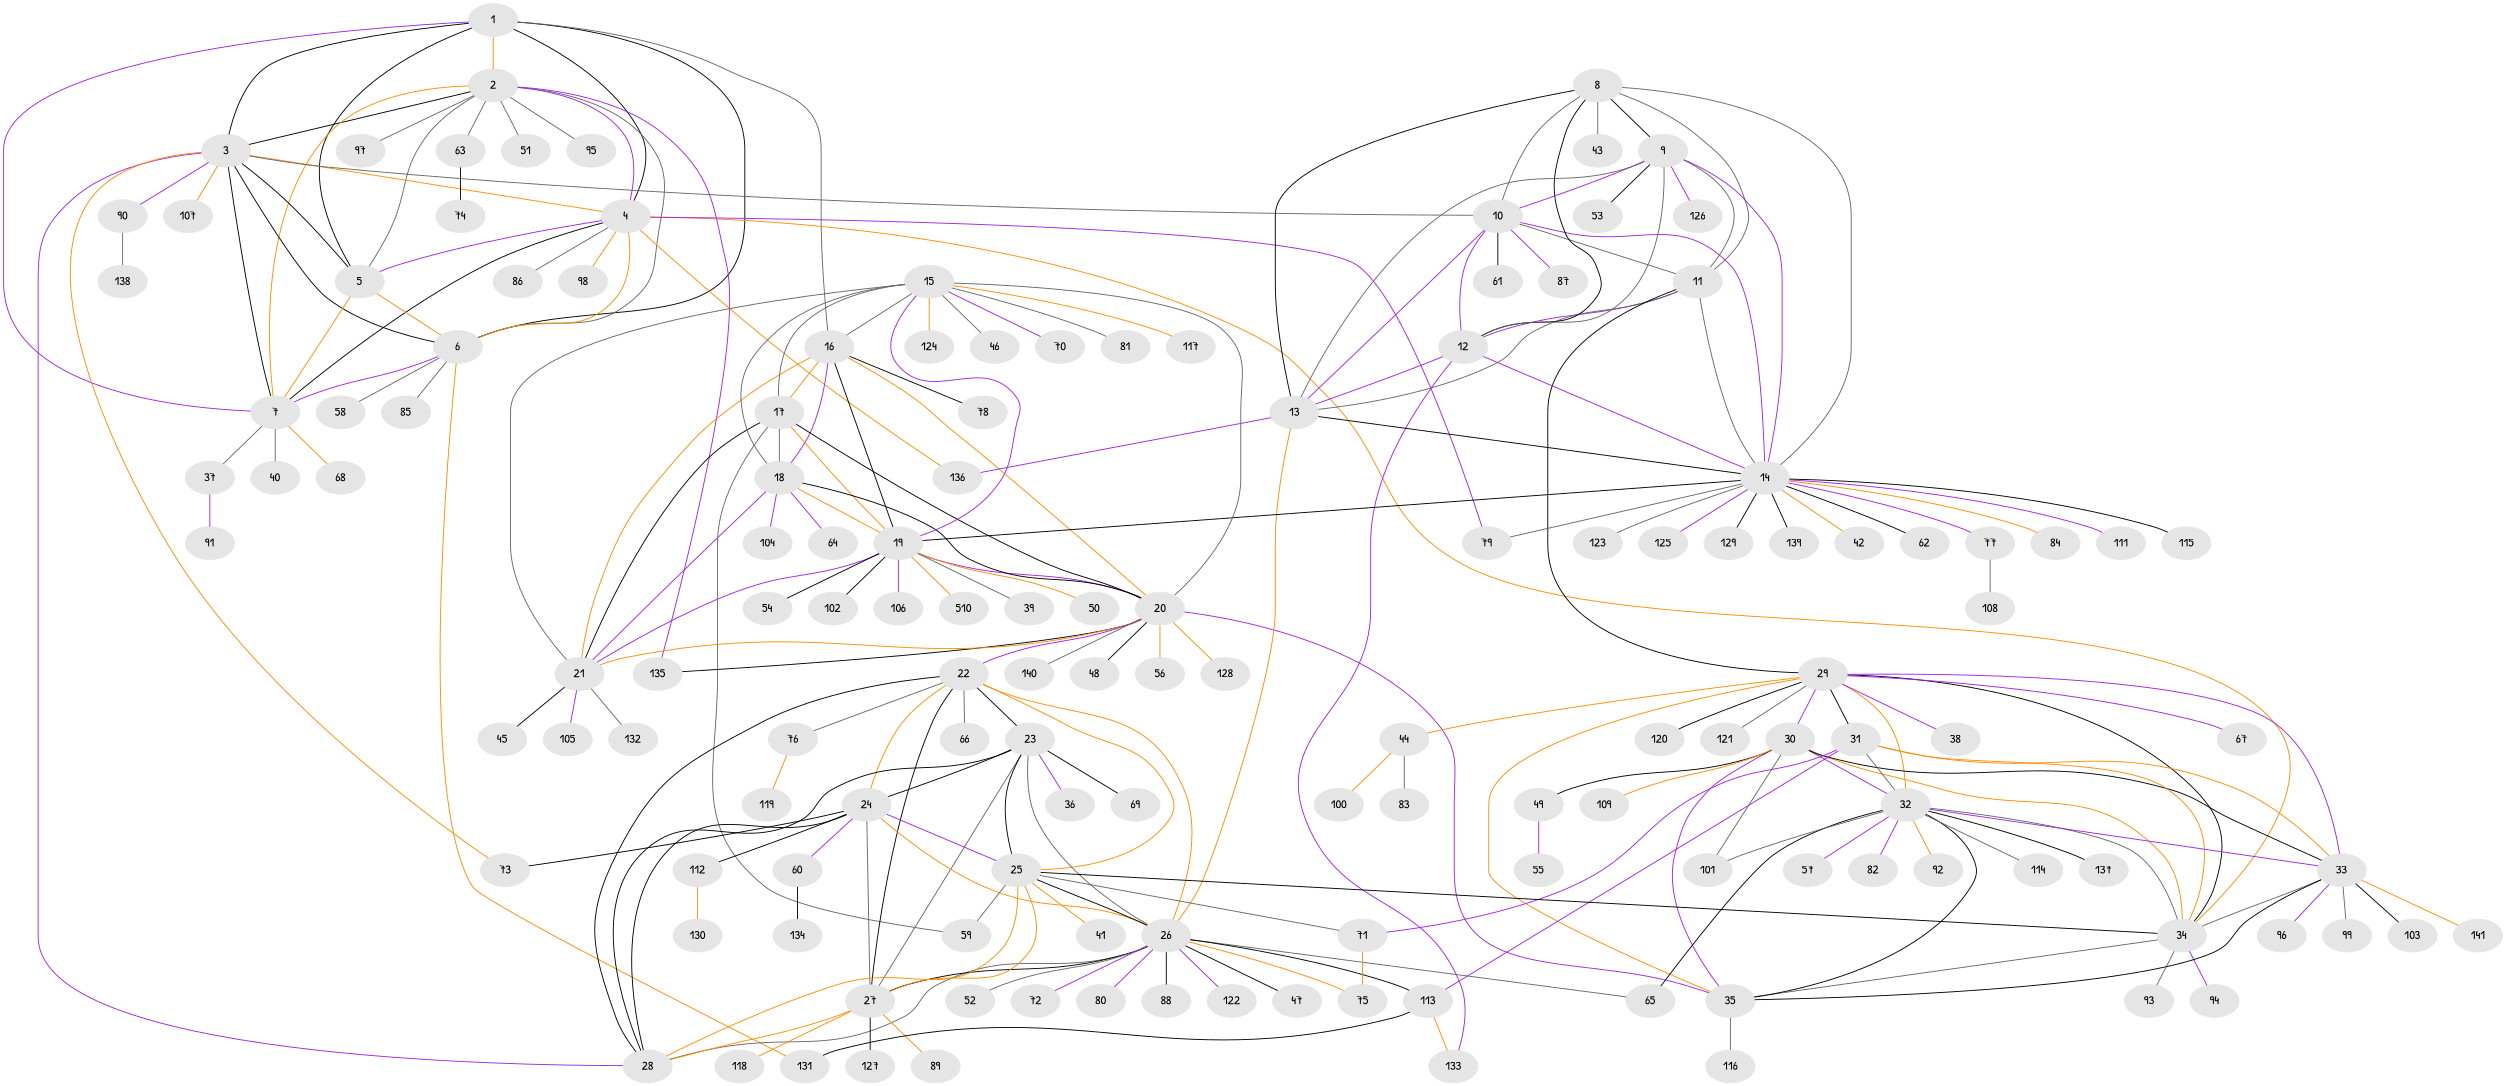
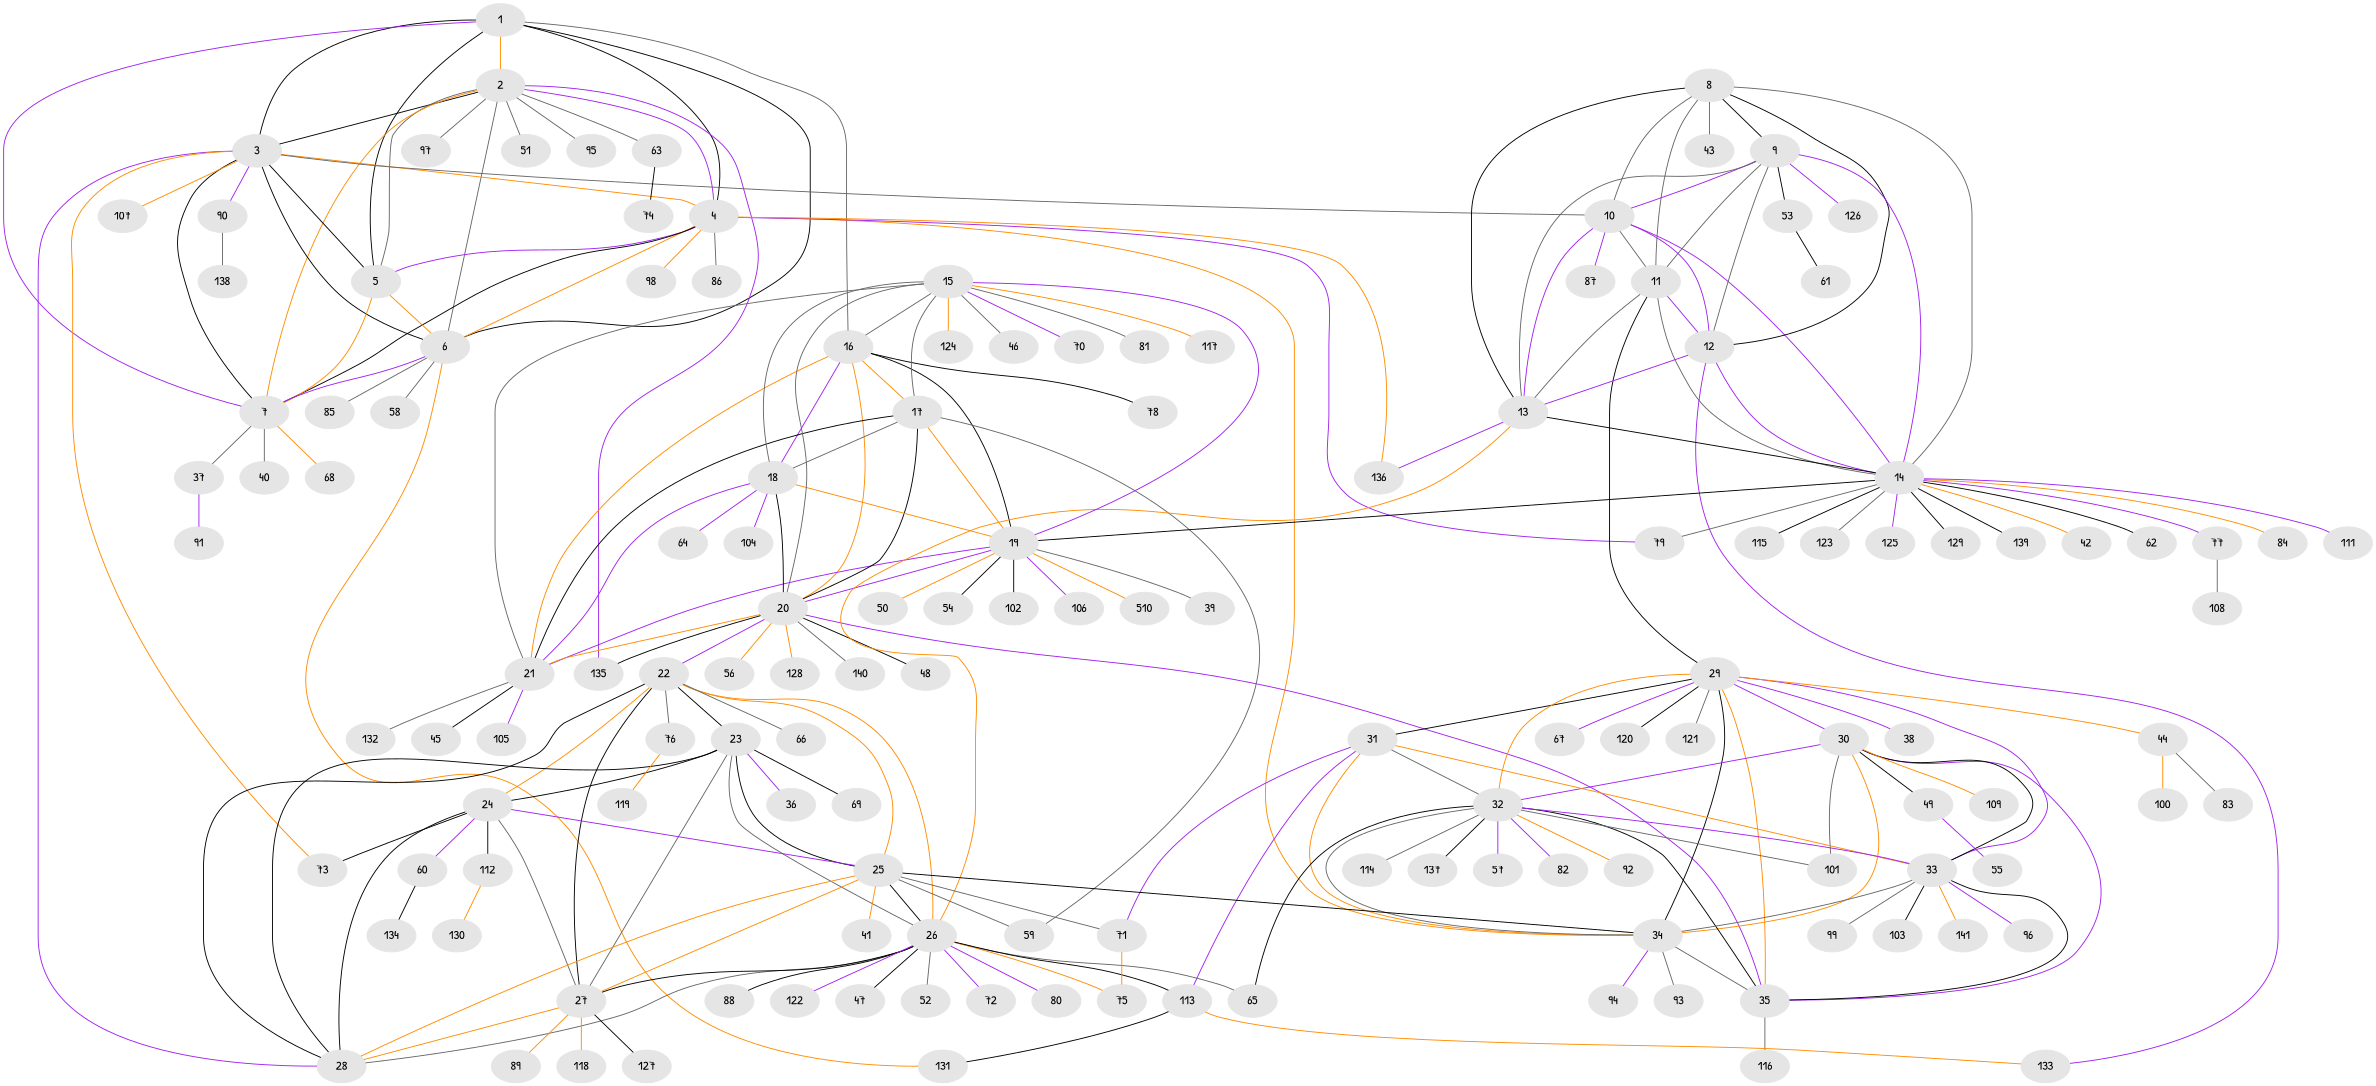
(1498, 249) -> (1807, 249)
(1005, 895) -> none
